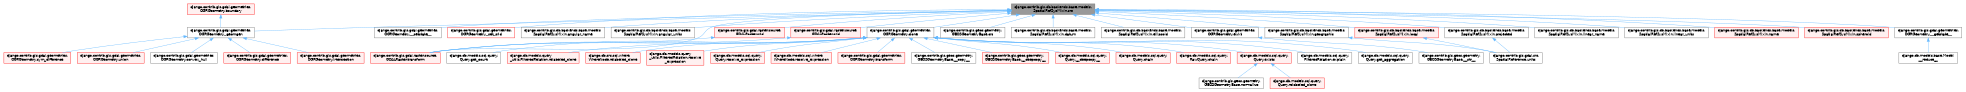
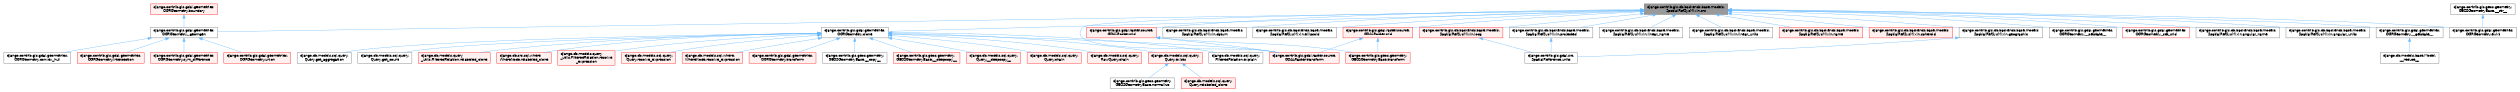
(973, 33) -> none
(1345, 44) -> (2483, 23)
(257, 58) -> none
none -> (1378, 58)
